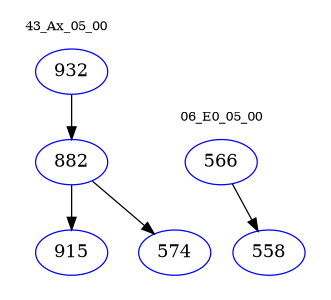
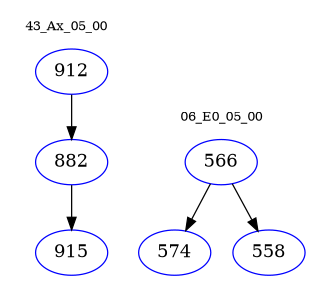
(72, 72) -> (72, 72)
(109, 196) -> (201, 202)
